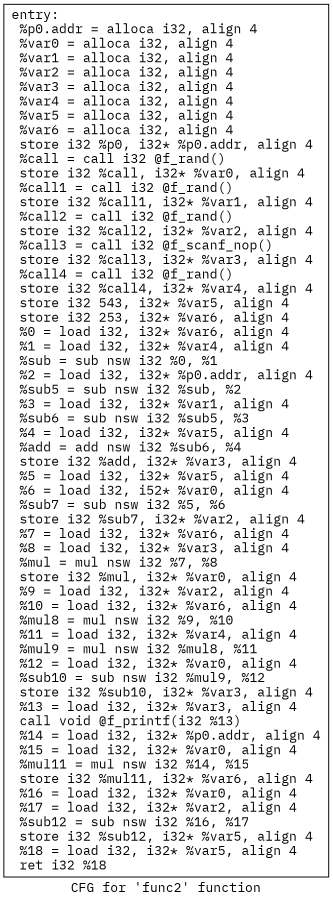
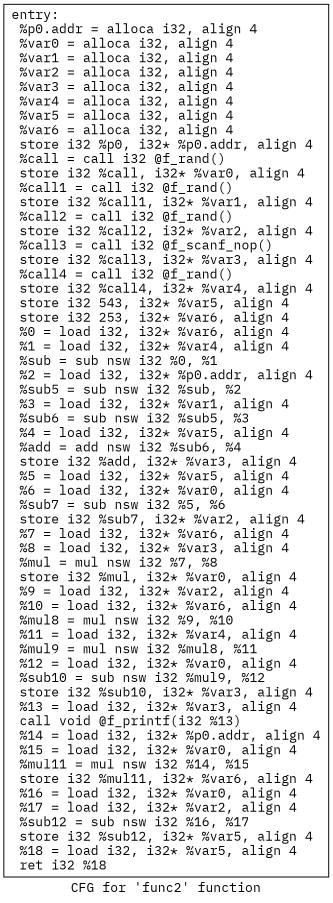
(150, 491) -> (150, 491)
